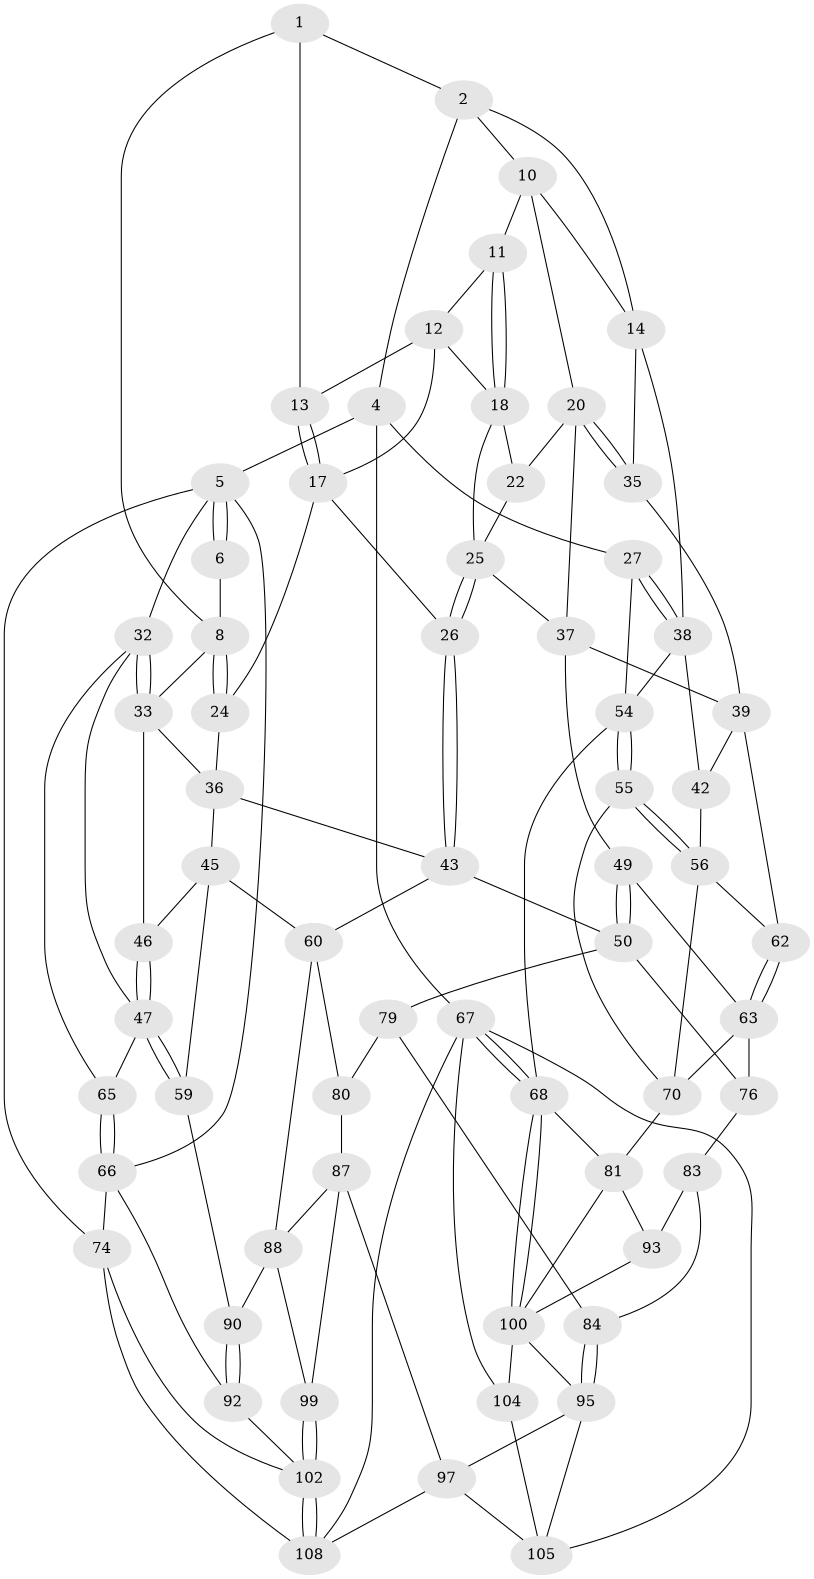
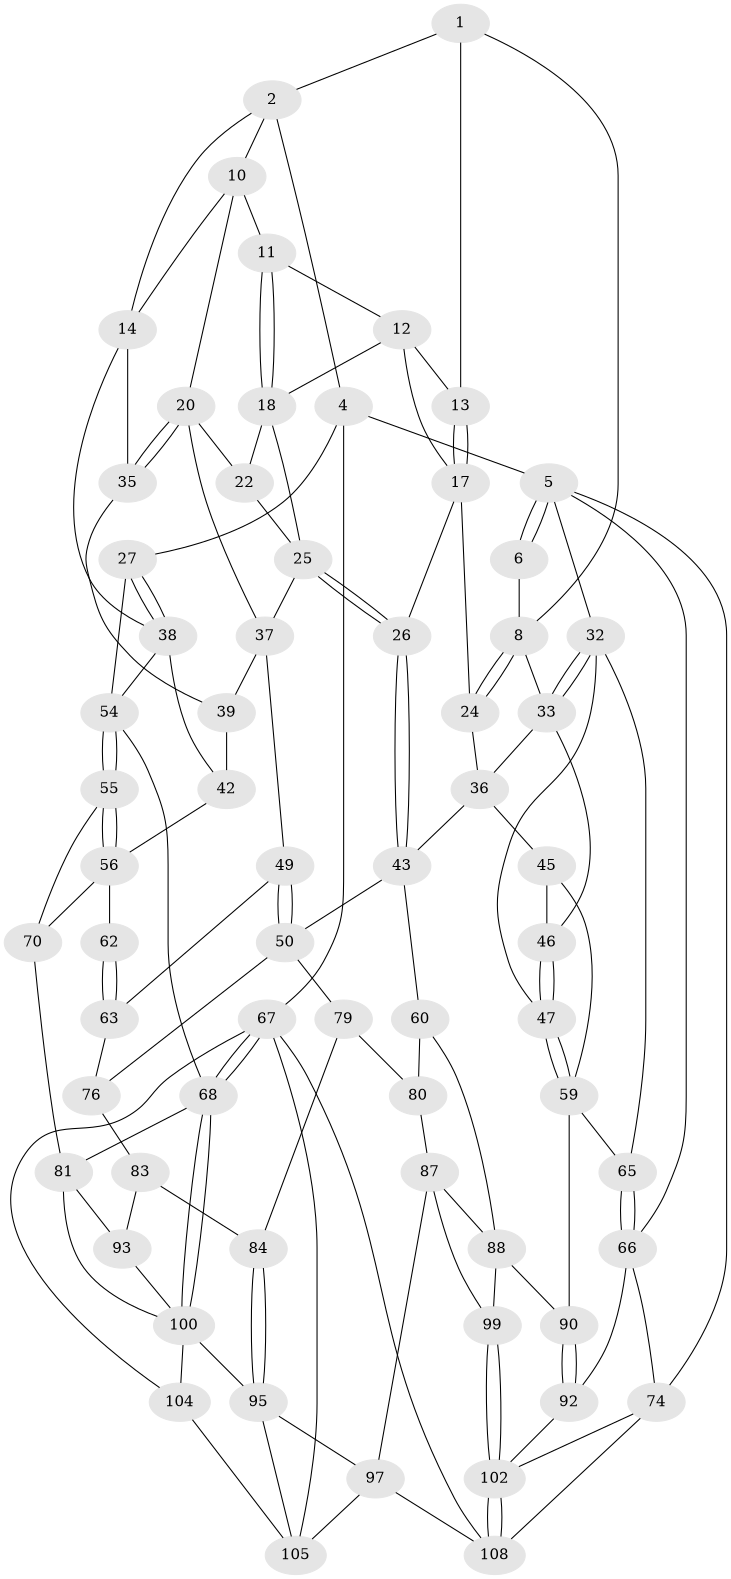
(761, 828) -> none
(264, 906) -> none
(126, 1057) -> (598, 1134)
(710, 1058) -> none
